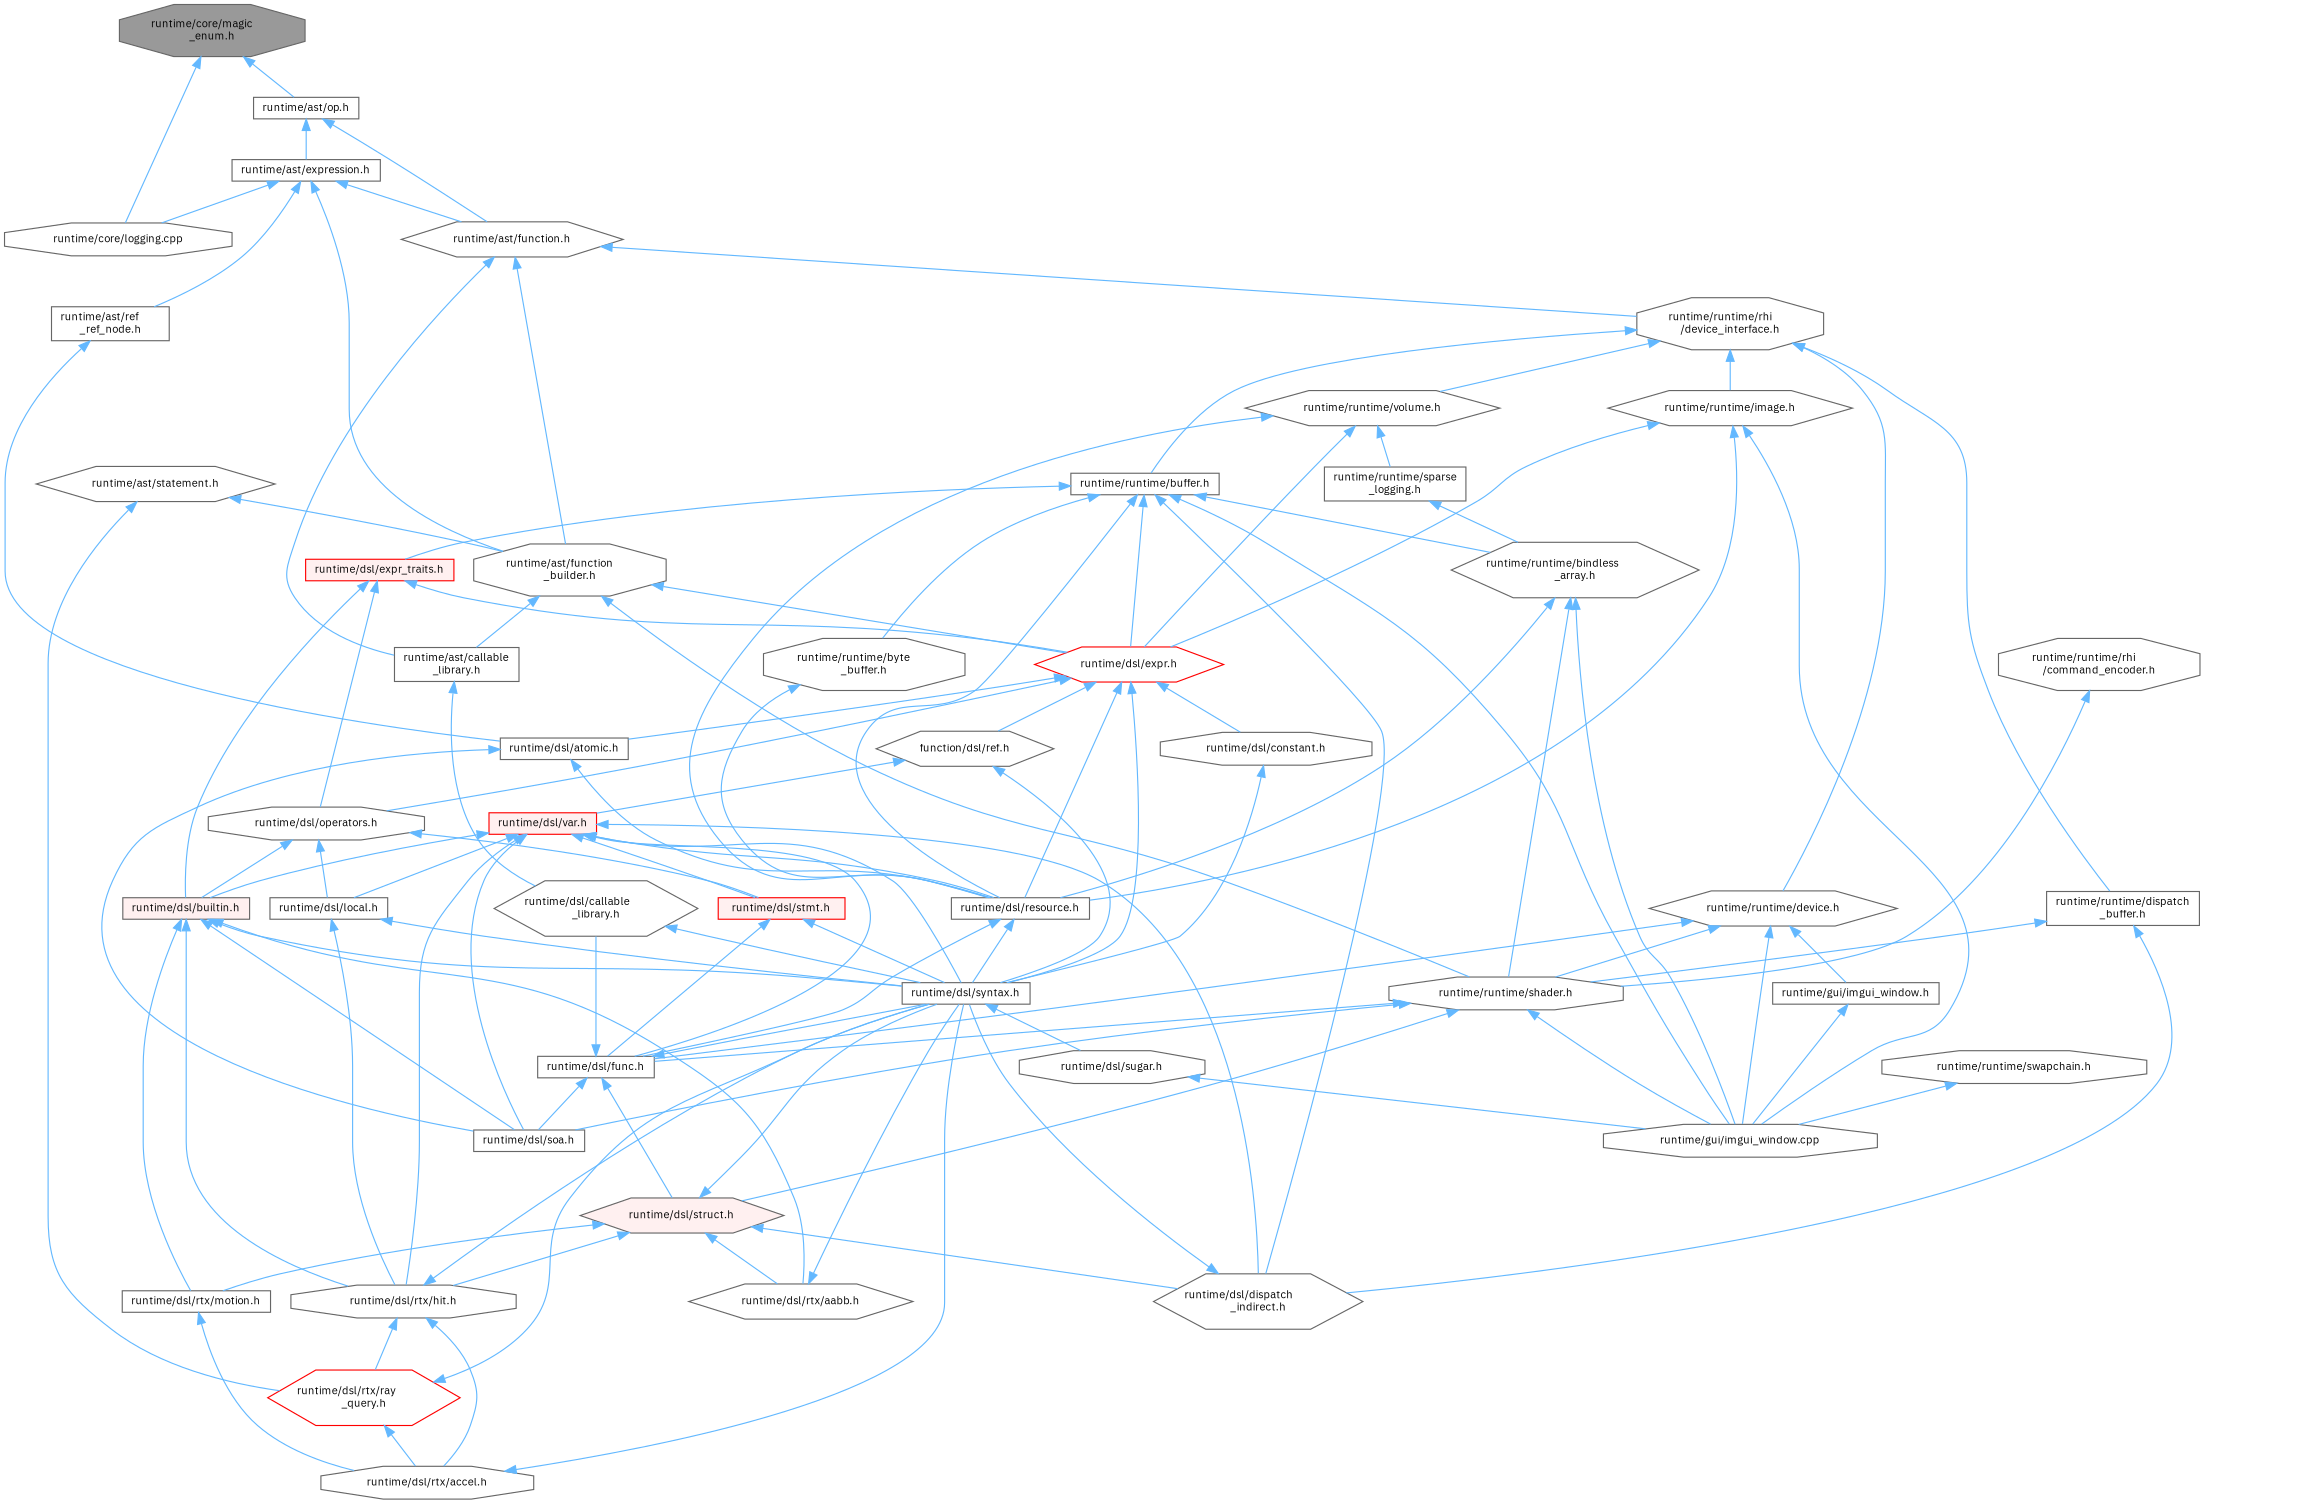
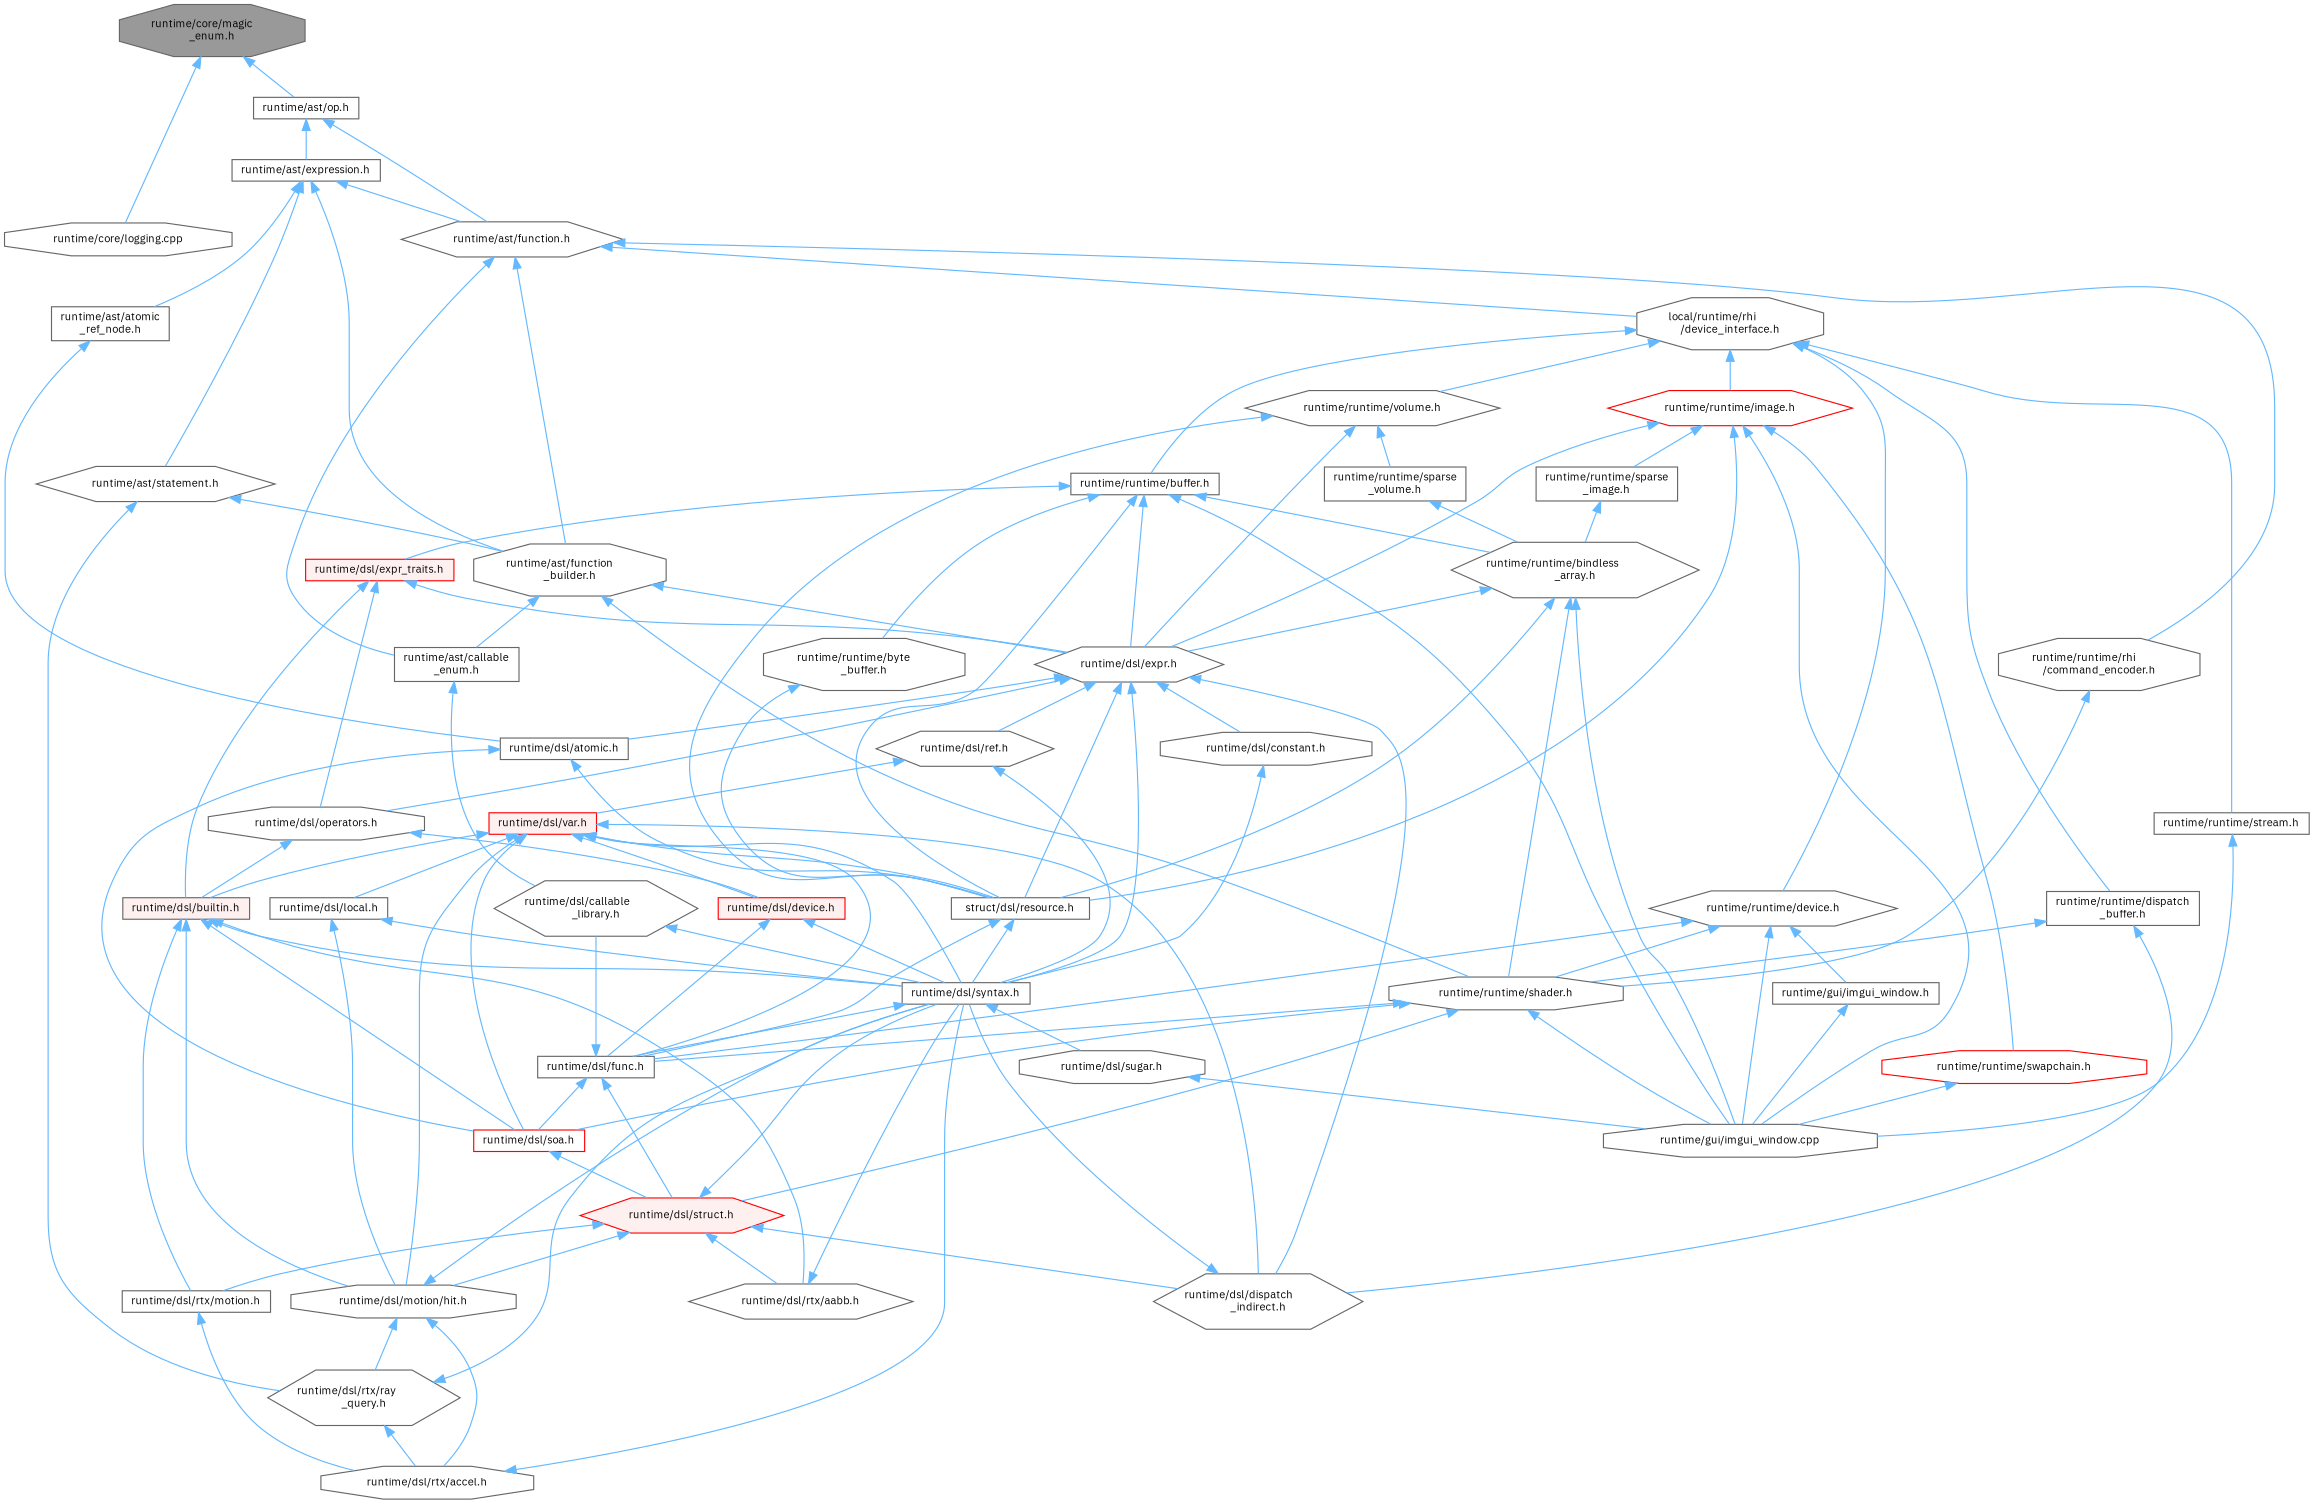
(215, 204) -> (238, 332)
none -> (1631, 280)
(110, 324) -> (110, 324)
(1730, 324) -> (1730, 324)
(1730, 408) -> (1730, 408)
(1395, 484) -> (1395, 484)
none -> (1607, 484)
none -> (1334, 621)
(457, 664) -> (457, 664)
(1129, 664) -> (1129, 664)
none -> (1946, 718)
(965, 749) -> (965, 749)
none -> (2232, 824)
(1371, 850) -> (1391, 914)
(324, 875) -> none
(782, 908) -> (782, 908)
(1020, 908) -> (1020, 908)
(814, 1025) -> (763, 1031)
(2014, 1067) -> (2014, 1067)
(529, 1141) -> (529, 1141)
none -> (604, 1177)
(682, 1216) -> (682, 1216)
(404, 1302) -> (404, 1302)
(364, 1398) -> (364, 1398)
